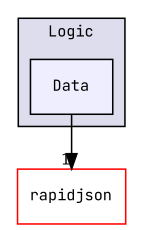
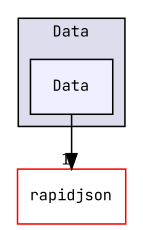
(72, 33) -> (72, 33)
